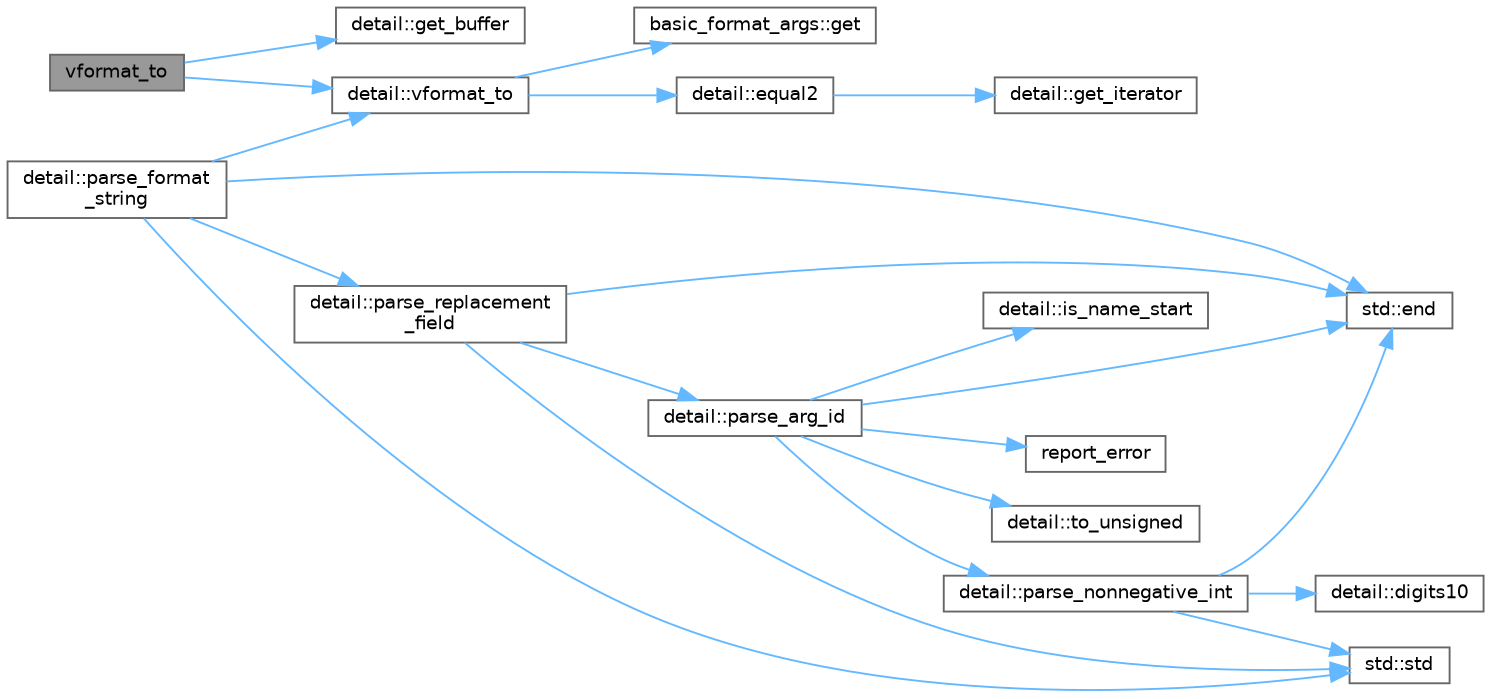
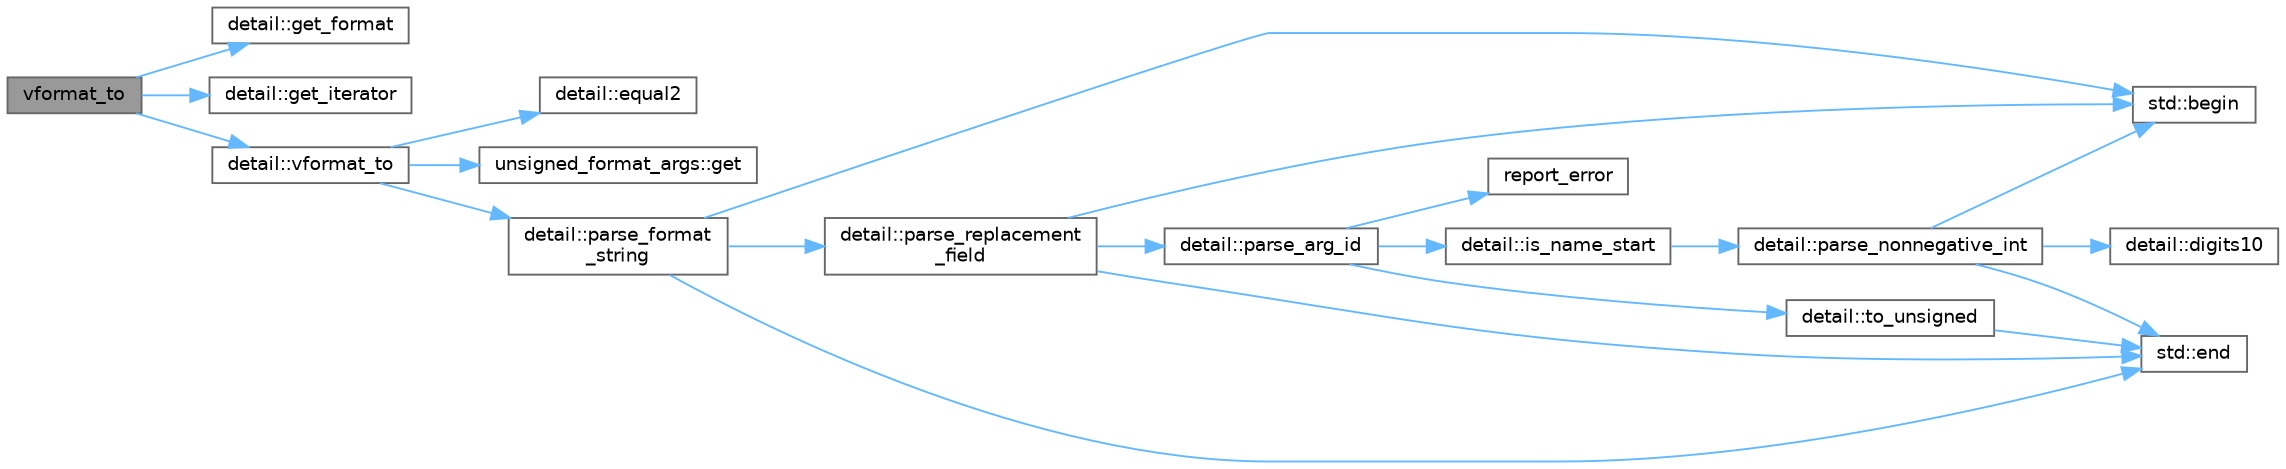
(430, 25) -> (310, 25)
(755, 25) -> (618, 165)
(904, 95) -> (166, 95)
(281, 140) -> (436, 198)
(1096, 371) -> (2058, 338)
(866, 513) -> (1695, 246)
(1400, 665) -> (2194, 105)
